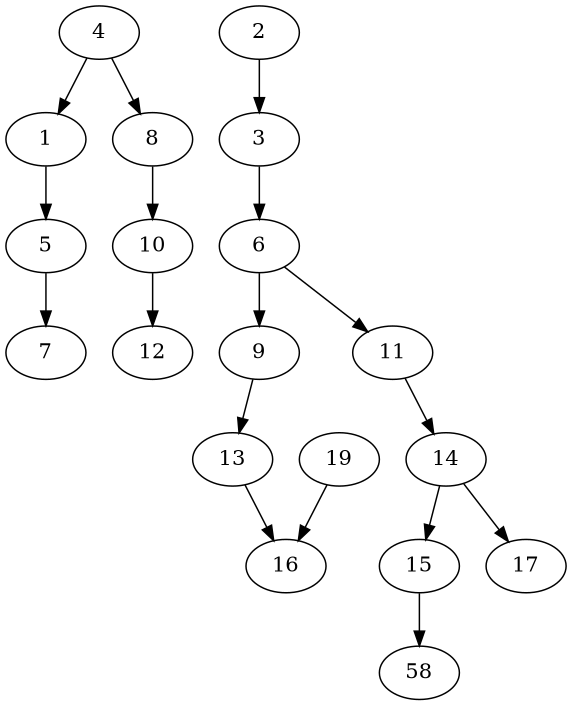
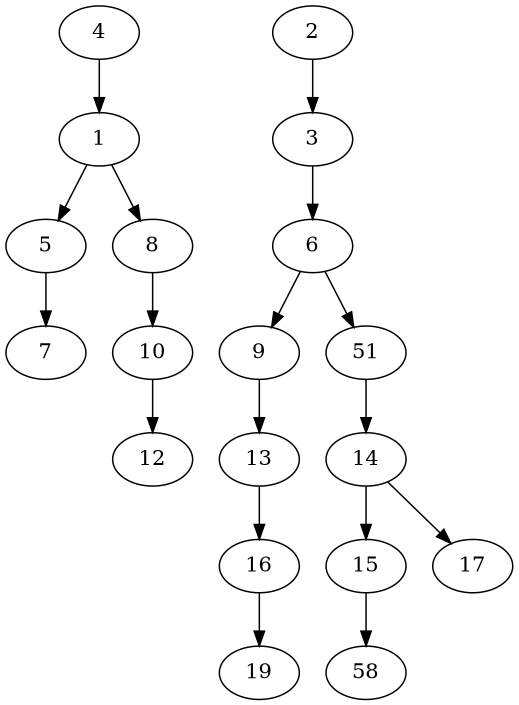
(123, 79) -> (123, 186)
(393, 353) -> (366, 353)
(316, 506) -> (259, 612)
